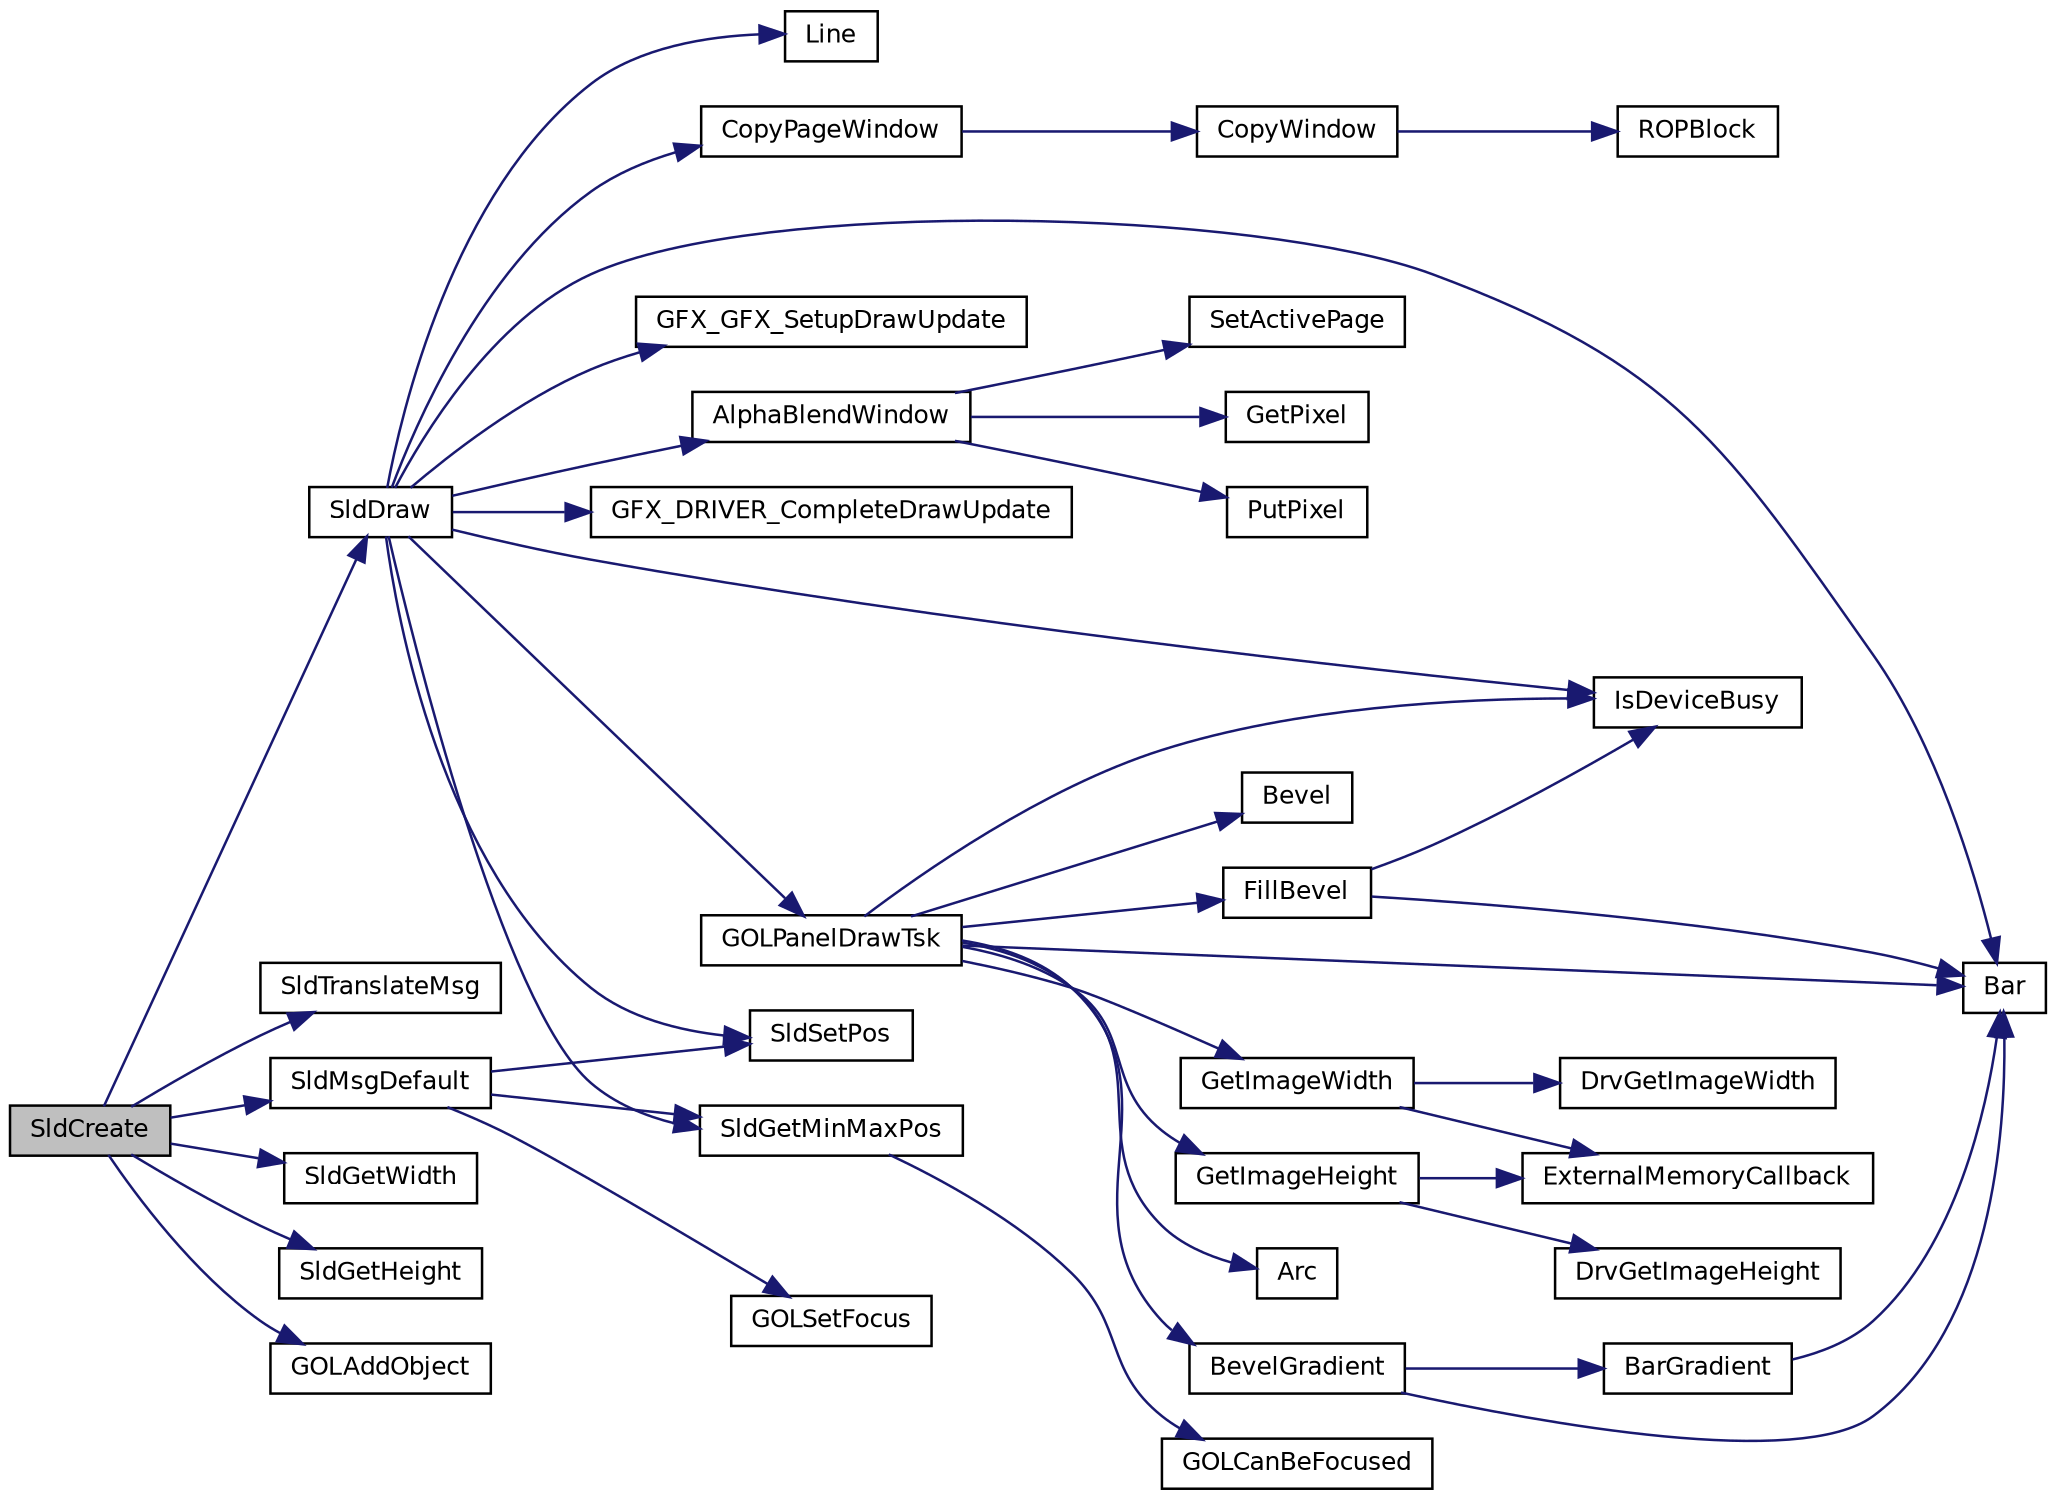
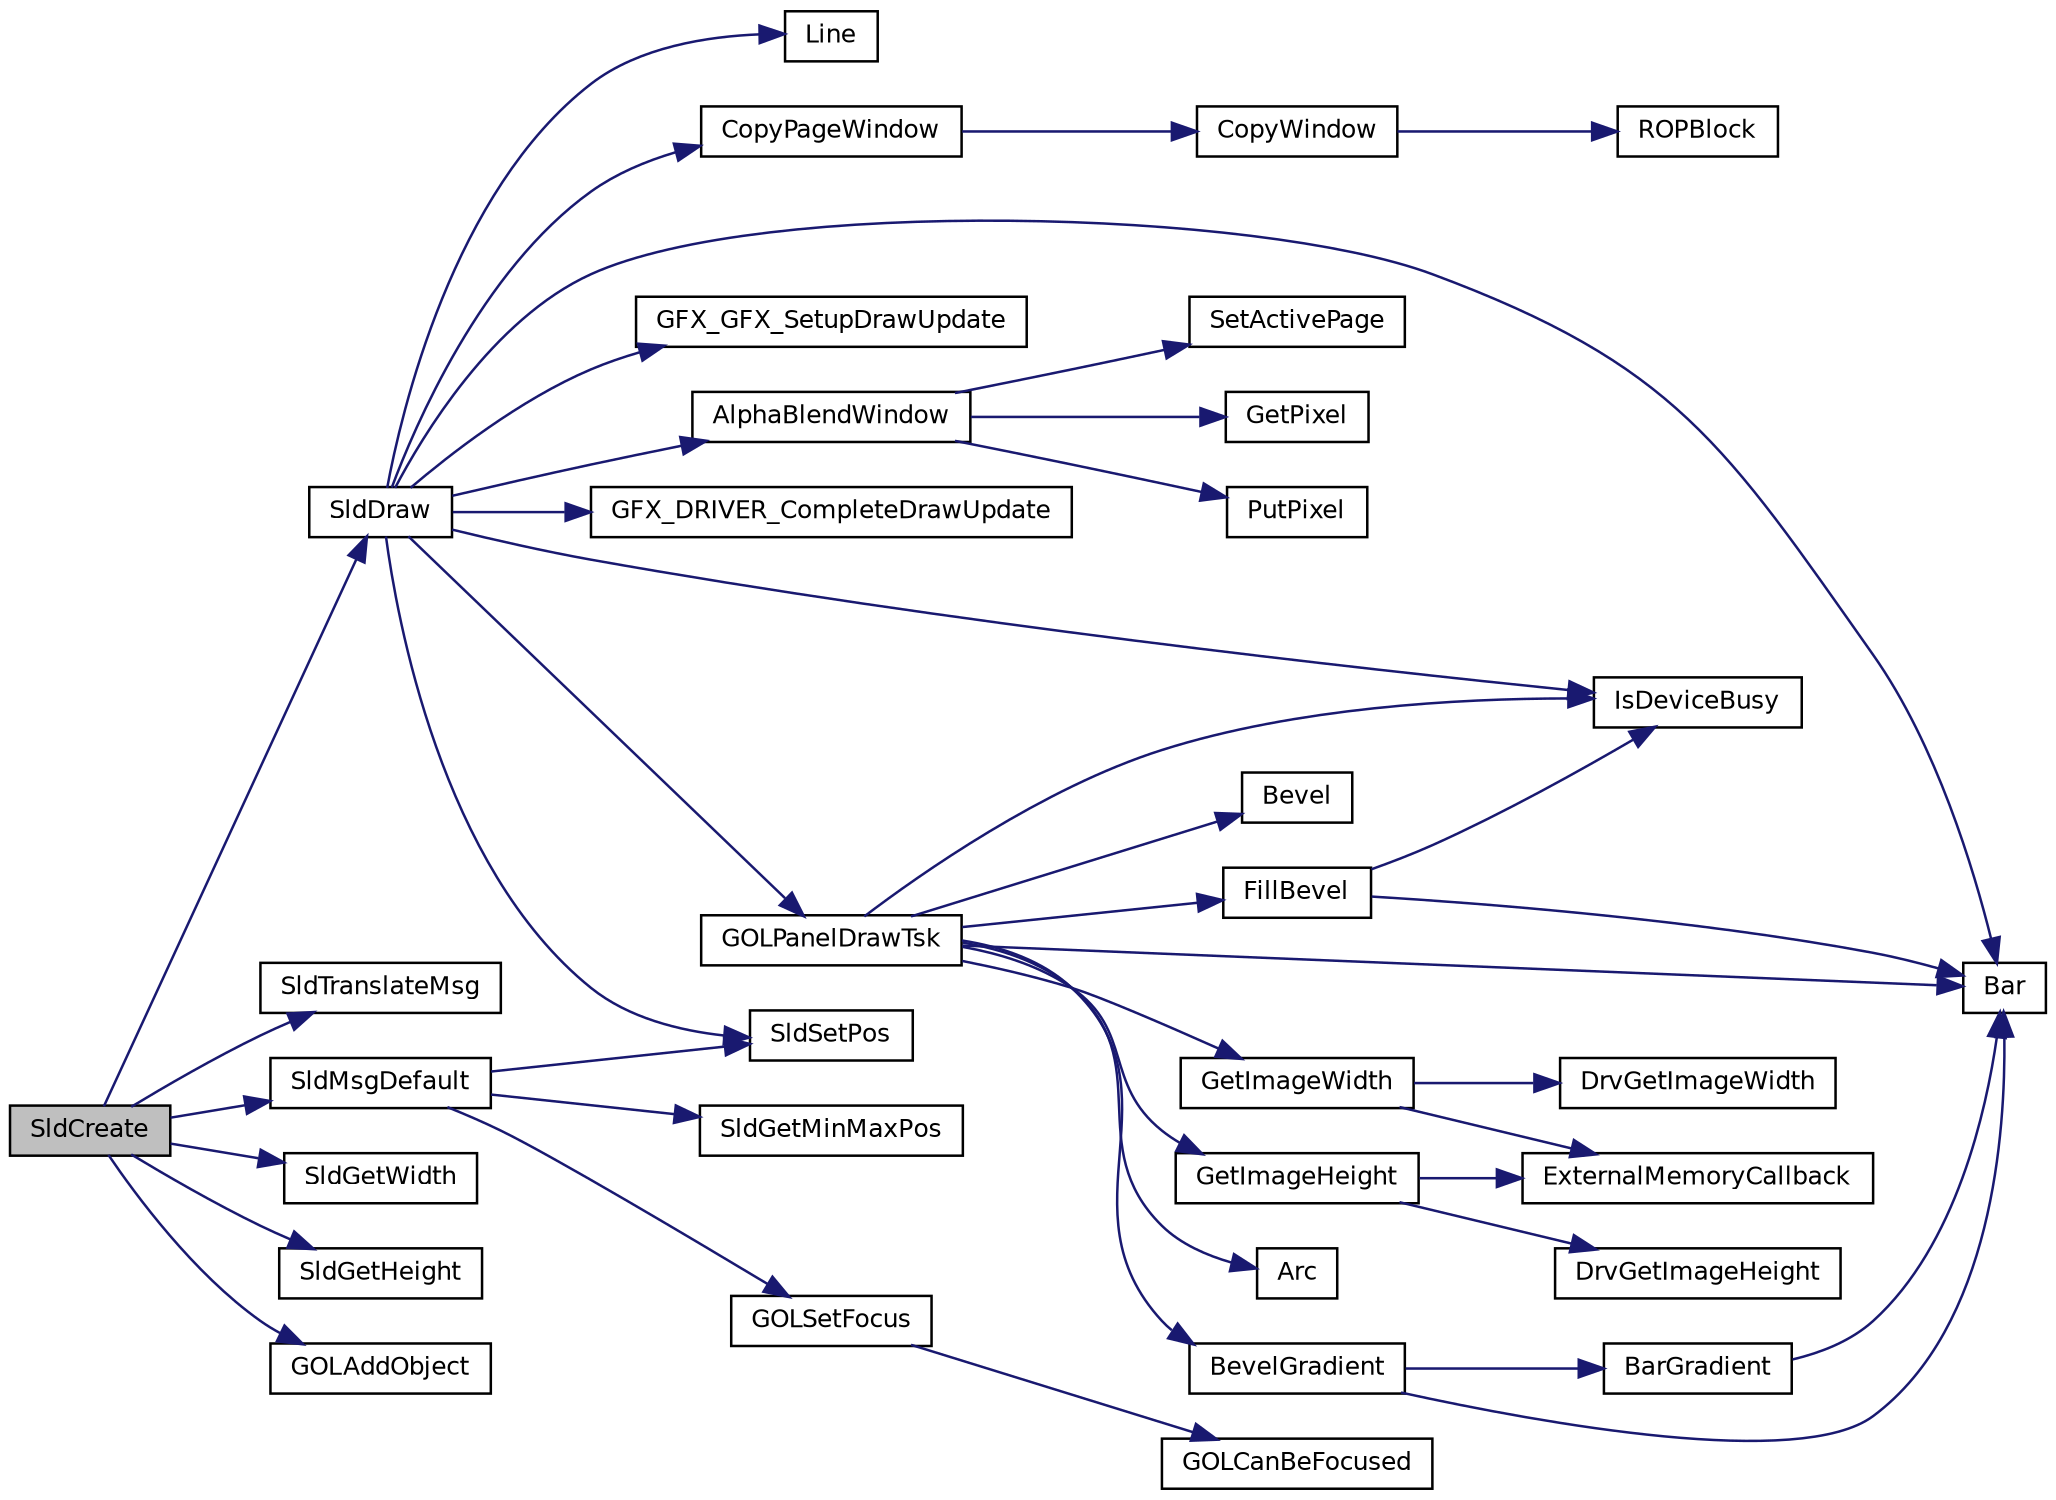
(492, 897) -> none
(1062, 1265) -> (1052, 1389)
